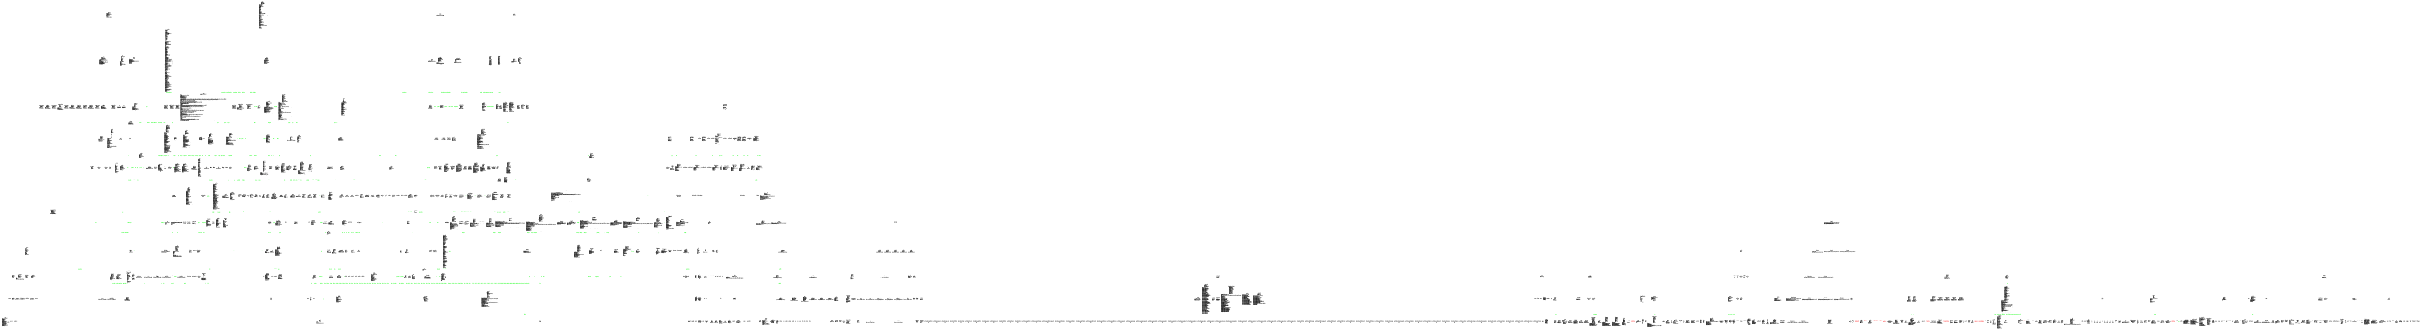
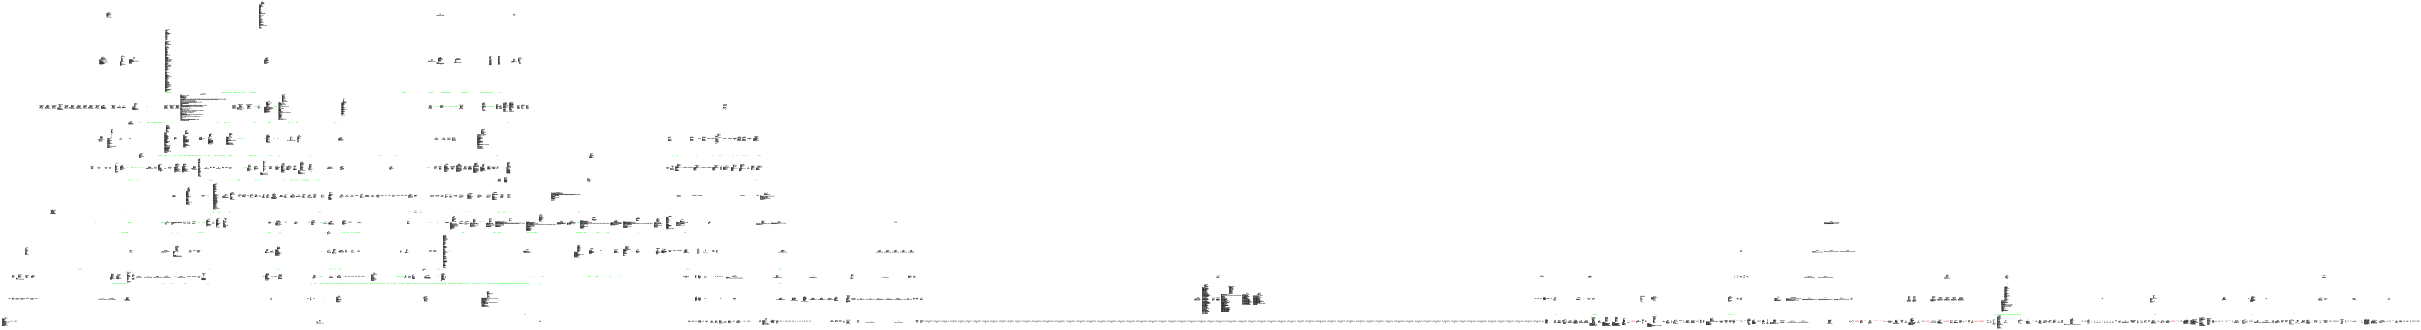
(285, 231) -> (370, 232)
